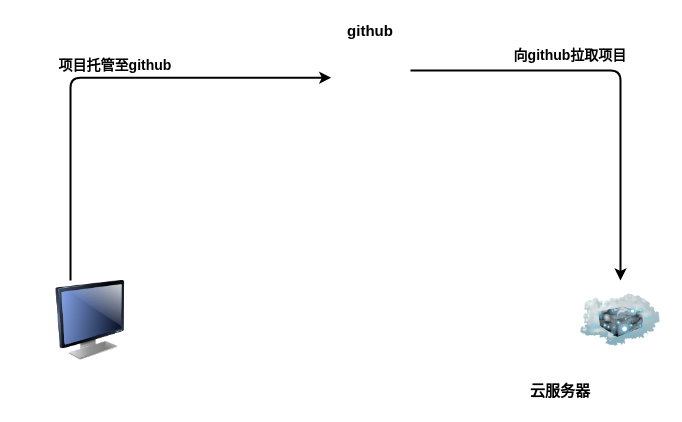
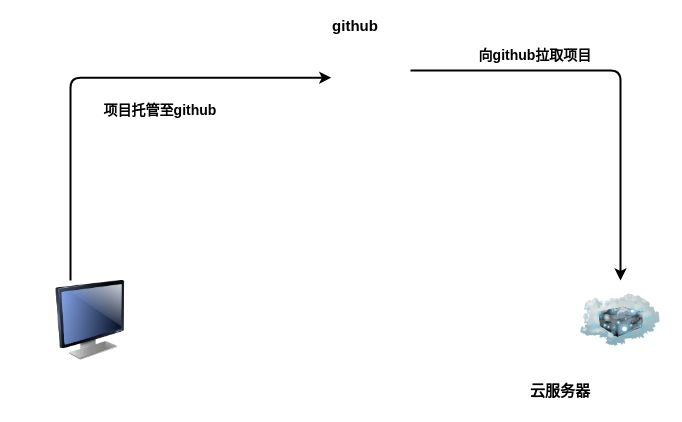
(371, 31) -> (356, 26)
(571, 56) -> (536, 56)
(116, 66) -> (161, 111)
